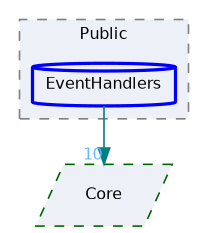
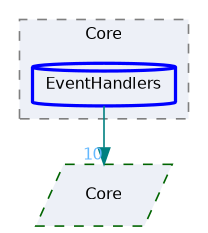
(104, 35) -> (104, 35)
